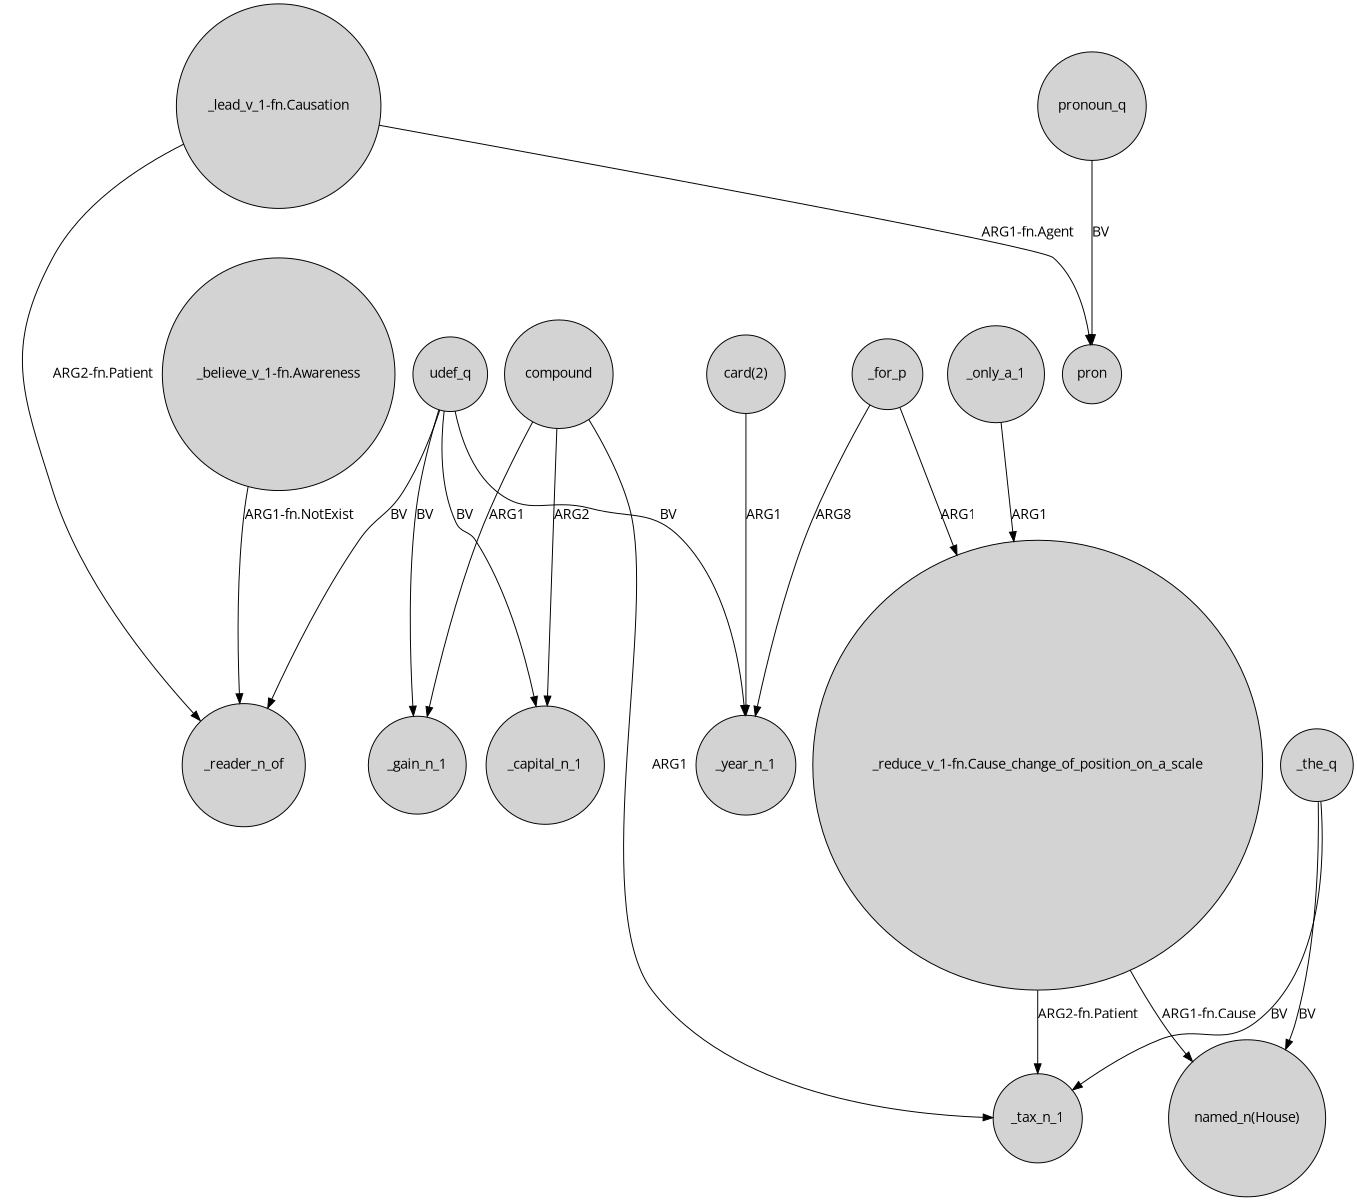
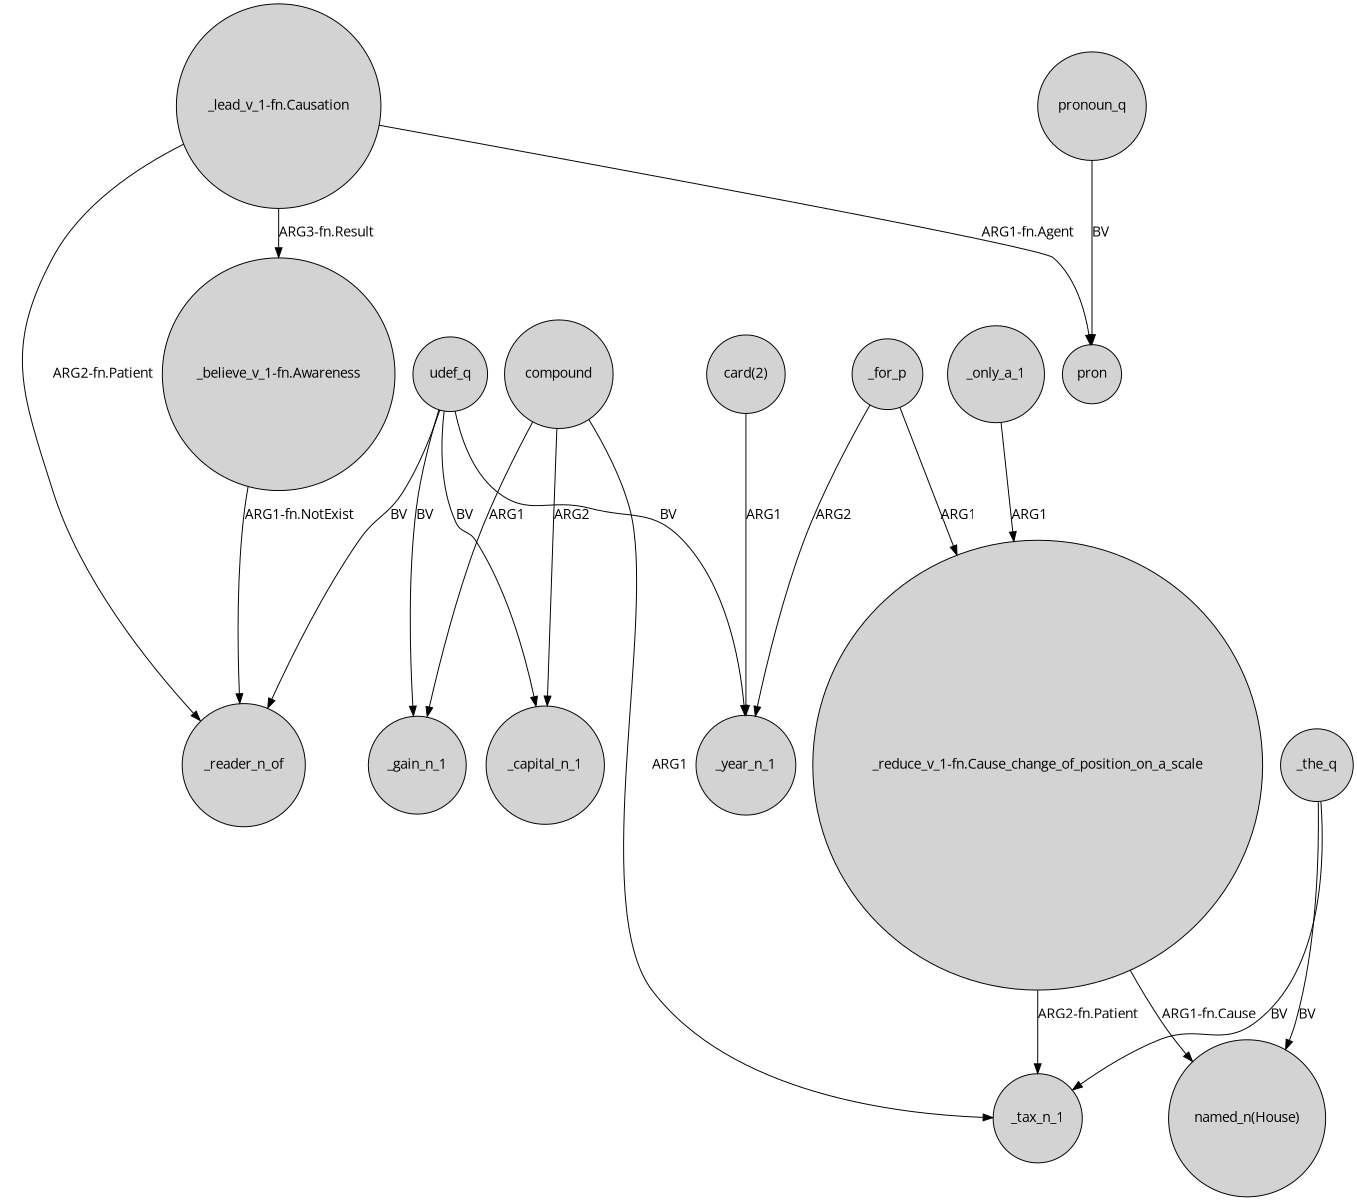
none -> (279, 228)
(834, 516) -> (834, 516)
